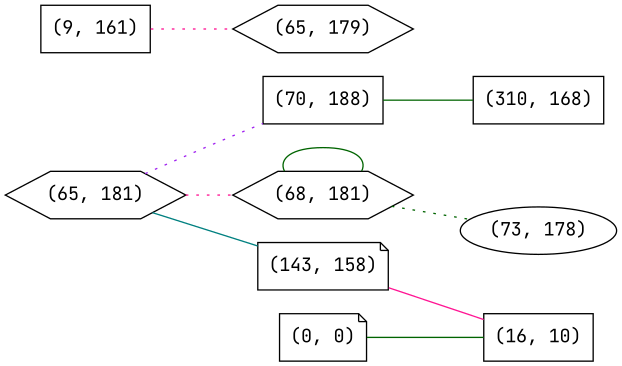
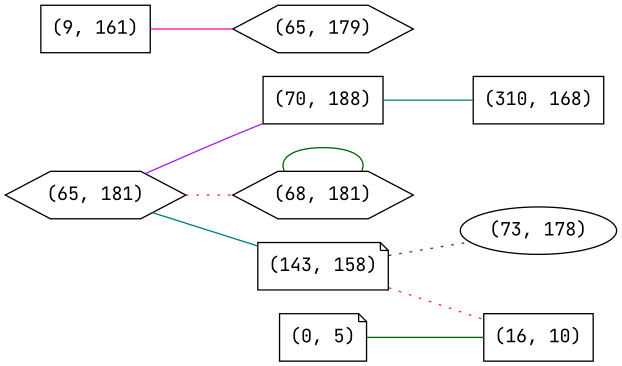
(192, 29) -> (192, 29)
(428, 100) -> (428, 100)
(204, 148) -> (204, 148)
(431, 213) -> (429, 249)
(436, 304) -> (436, 304)
(323, 337) -> (323, 337)
